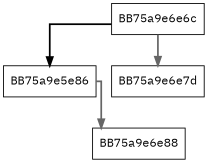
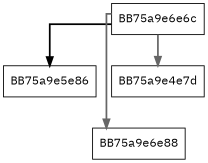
(158, 81) -> (158, 81)
(101, 98) -> (106, 64)
